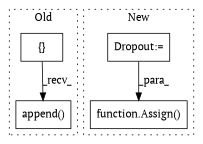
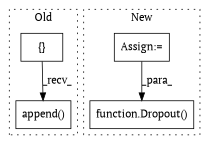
(139, 47) -> (142, 47)
(139, 115) -> (142, 115)
